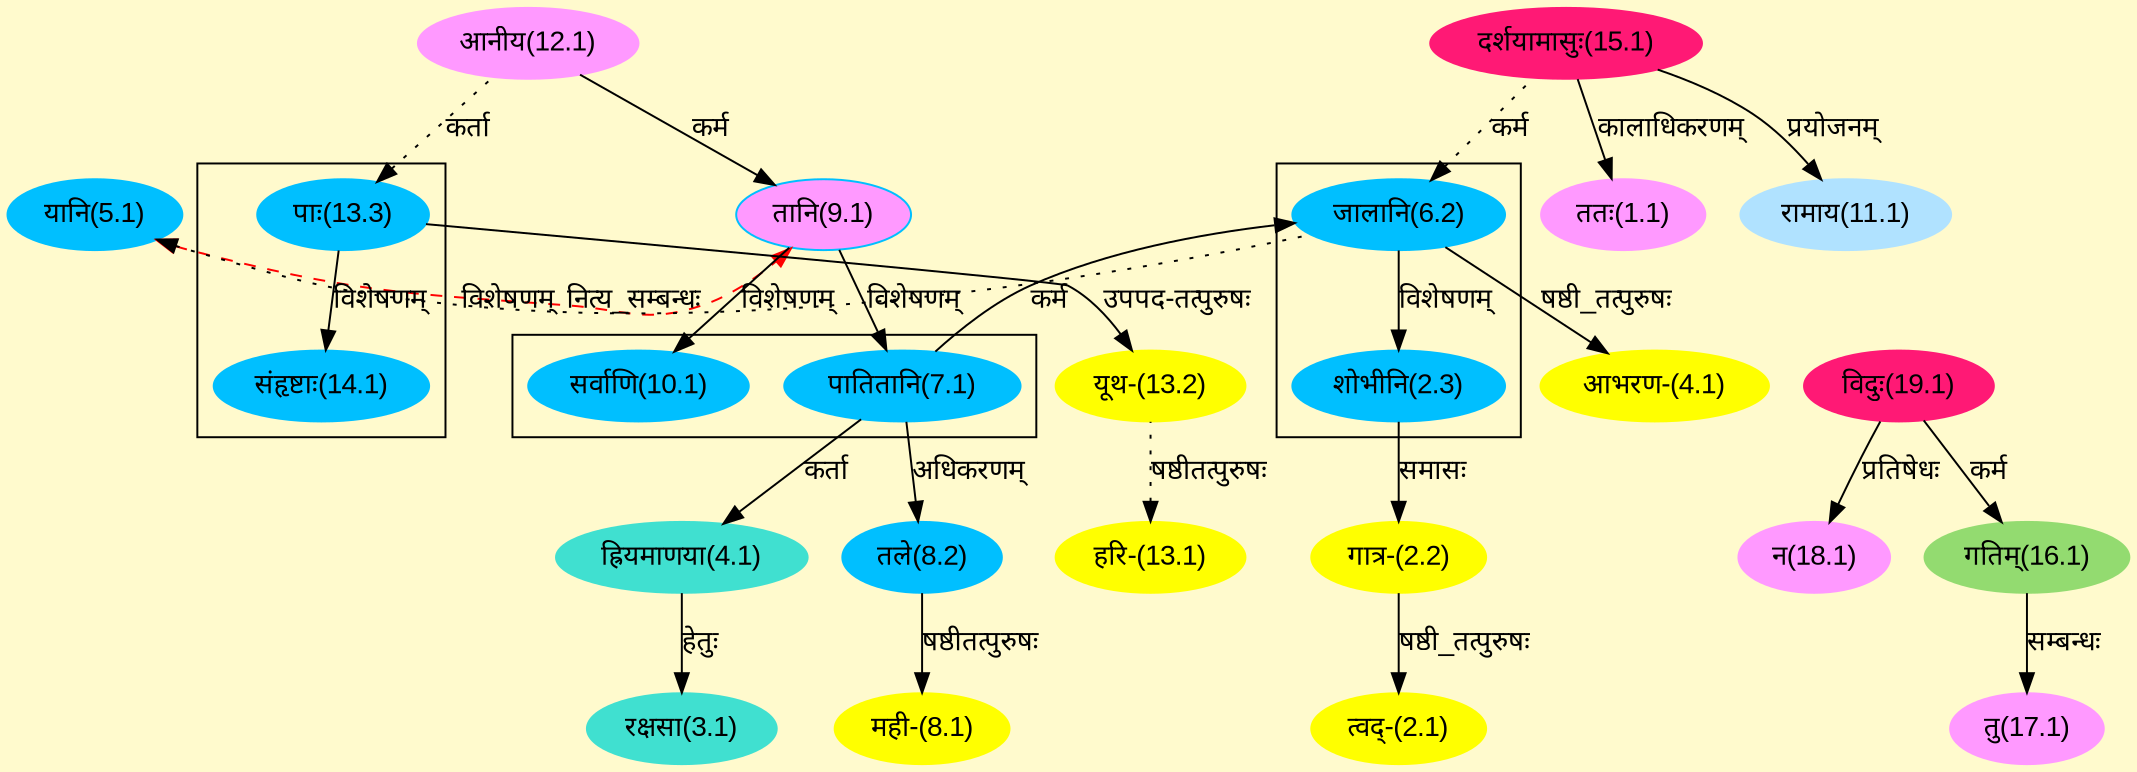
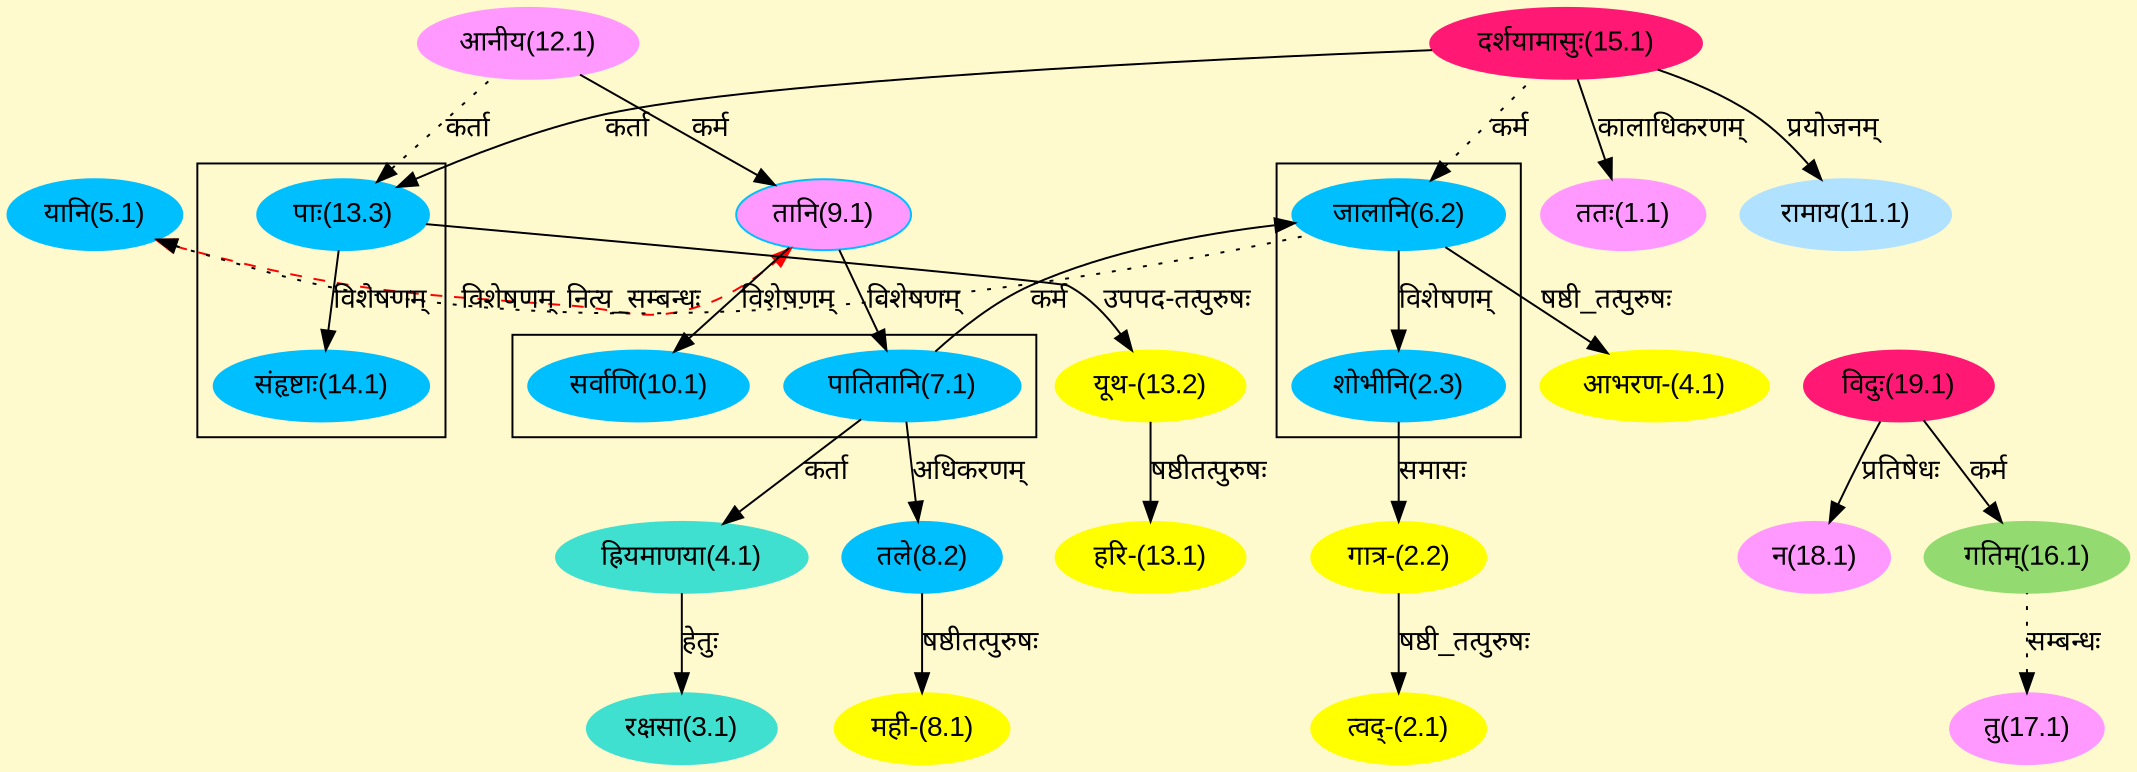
none -> (918, 78)
(1151, 462) -> (1151, 462)
(2027, 633) -> (2027, 633)
